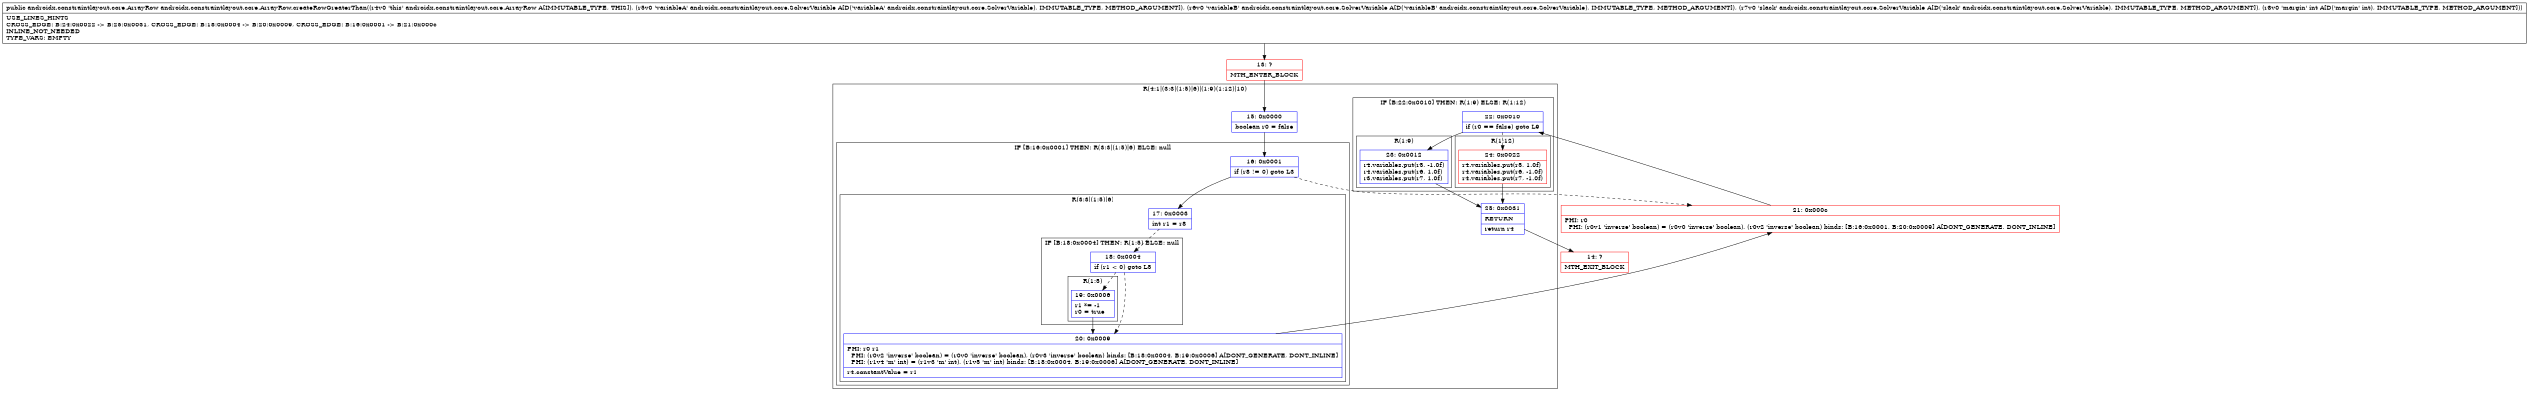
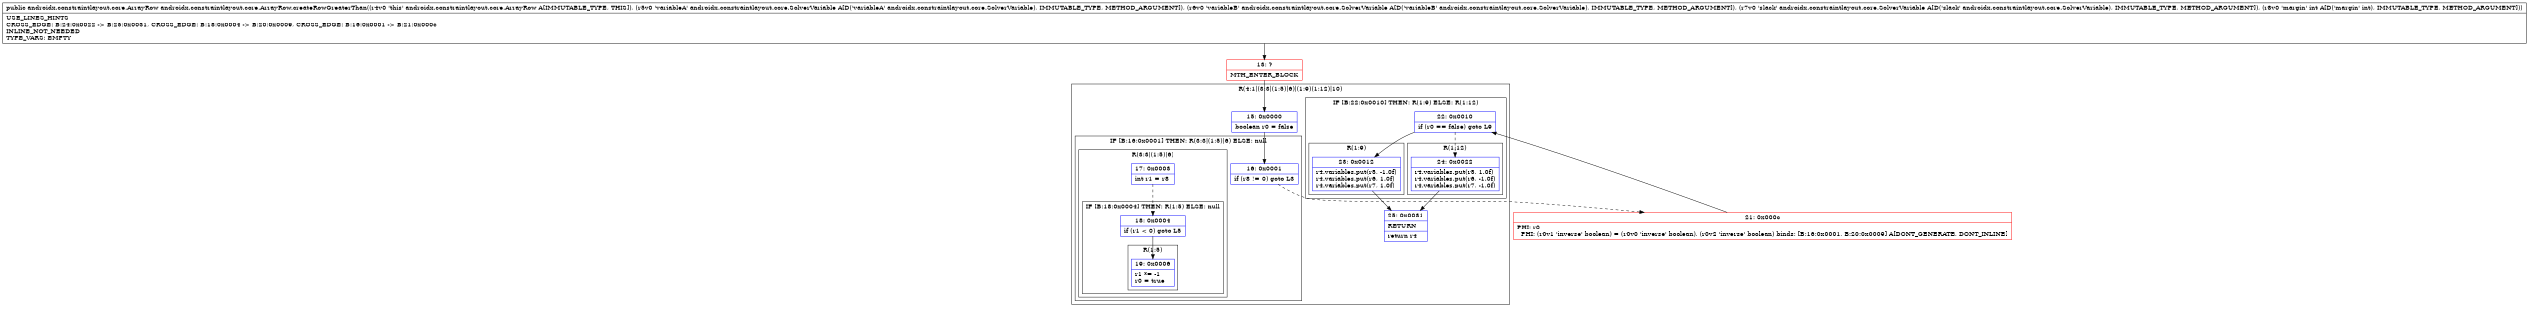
(1503, 167) -> (1455, 174)
(1403, 178) -> (1356, 186)
(1204, 188) -> none
(1595, 262) -> none
(1111, 280) -> (1153, 248)
(1093, 356) -> none
